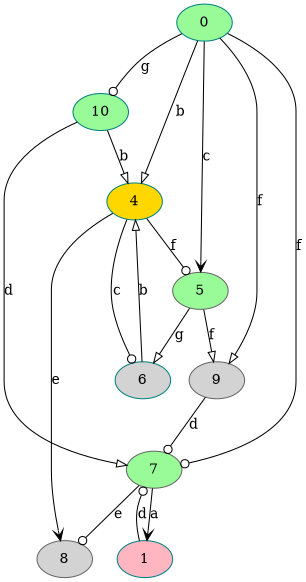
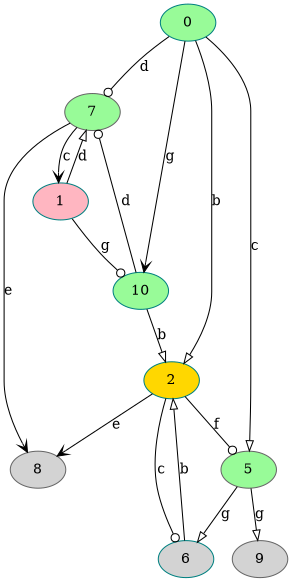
(145, 56) -> (165, 152)
(203, 152) -> (251, 231)
(257, 193) -> none
(135, 201) -> (172, 380)
none -> (93, 246)
(299, 246) -> (145, 67)
(4, 310) -> (118, 205)
(212, 336) -> (260, 514)
(188, 421) -> none
(112, 512) -> (4, 270)
(155, 514) -> (67, 157)
(137, 518) -> (75, 162)
